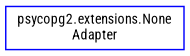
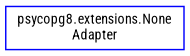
(95, 28) -> (95, 28)
